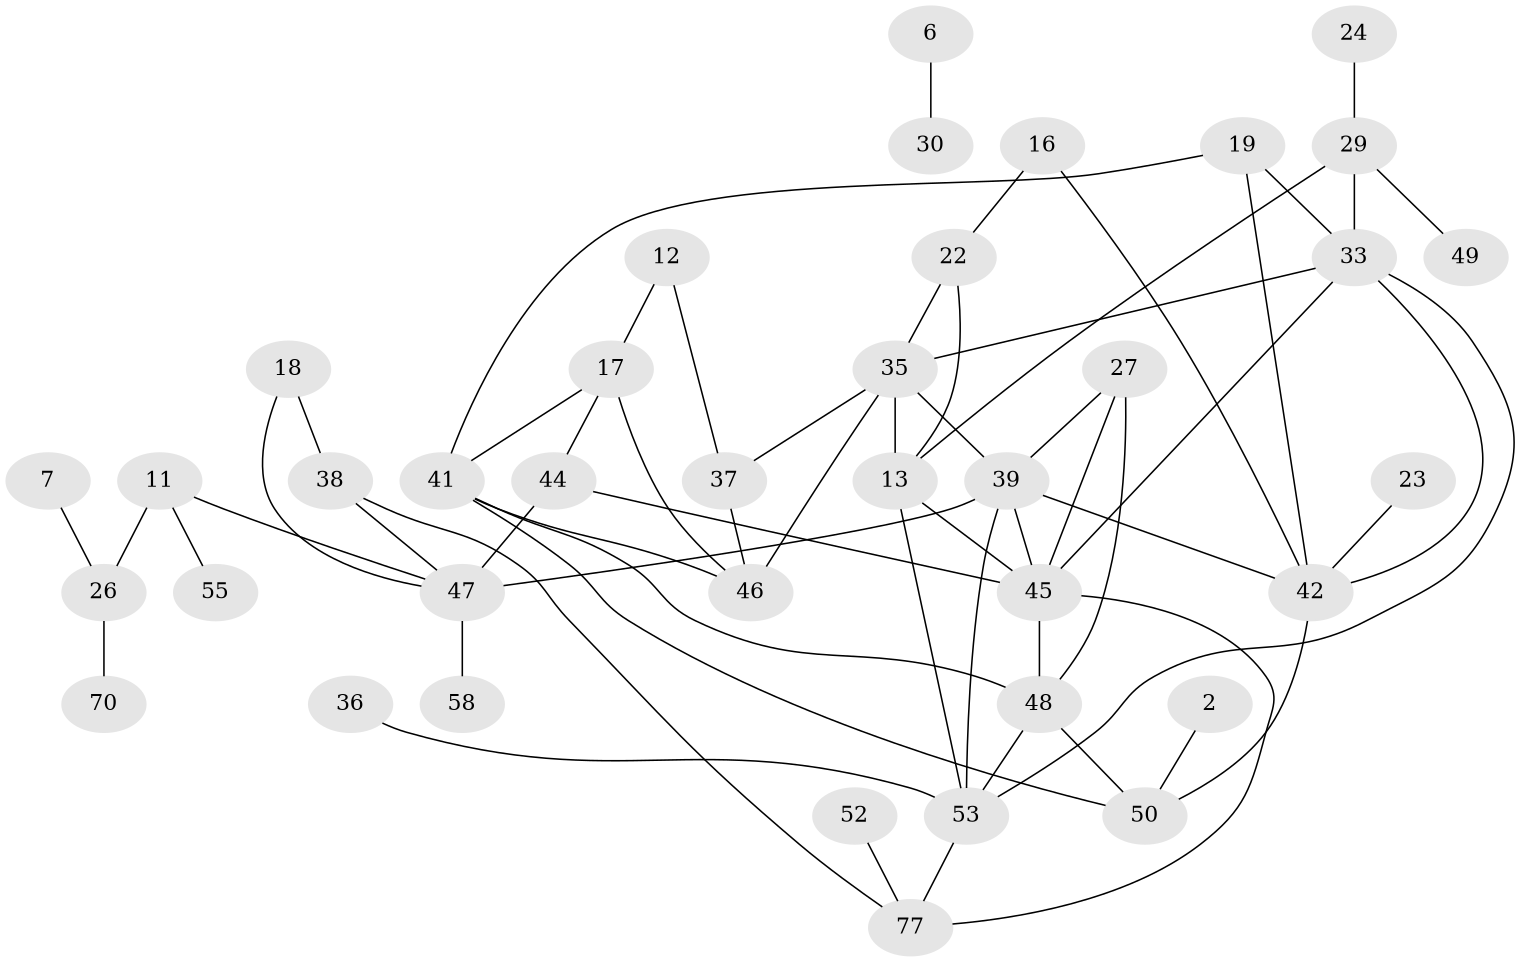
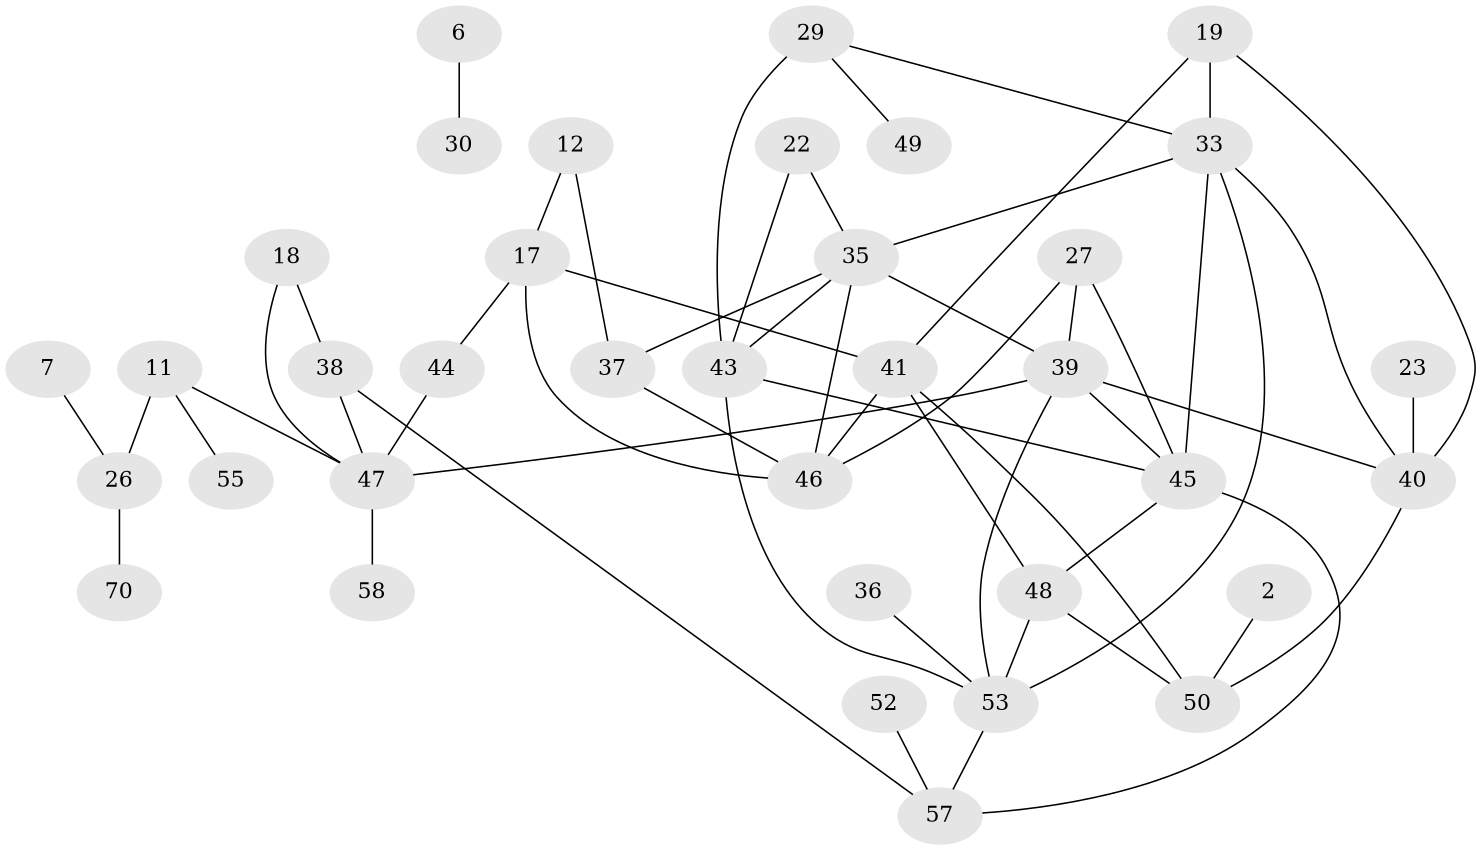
(1354, 34) -> none
(1043, 146) -> none
(895, 481) -> (724, 369)
(776, 533) -> none
(1115, 544) -> (968, 382)
(1311, 593) -> (1413, 481)
(911, 928) -> (940, 816)
